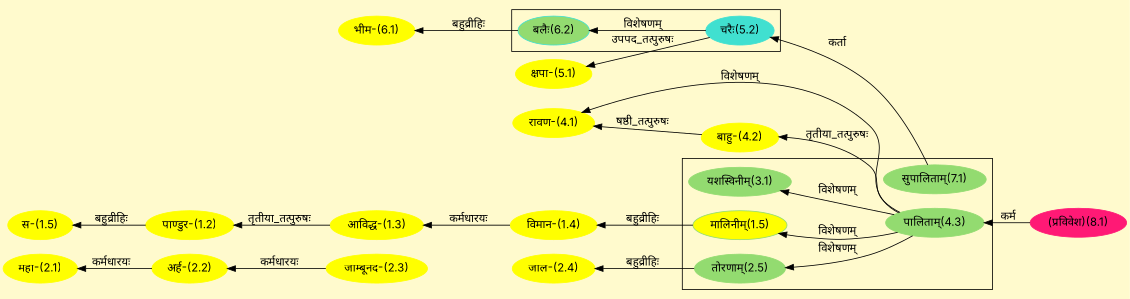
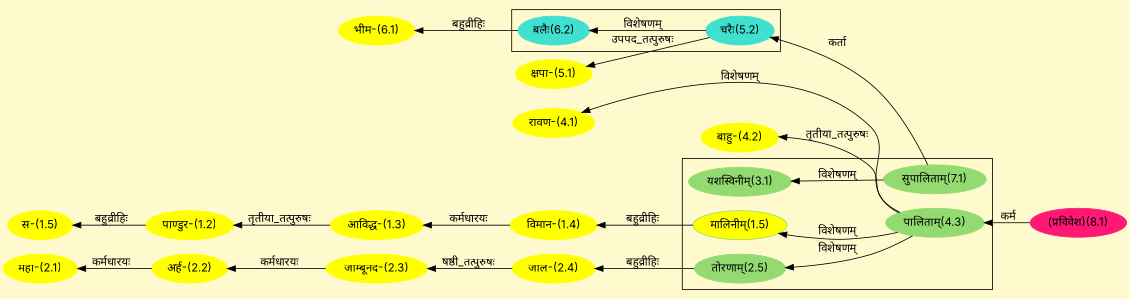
(554, 31) -> (554, 31)
(652, 131) -> none
(841, 204) -> (841, 180)
none -> (474, 269)
